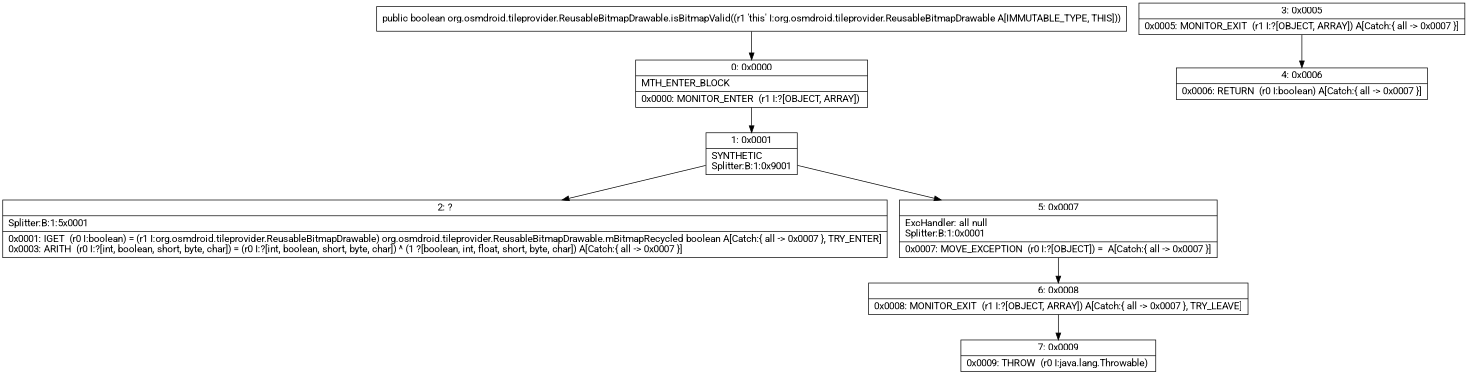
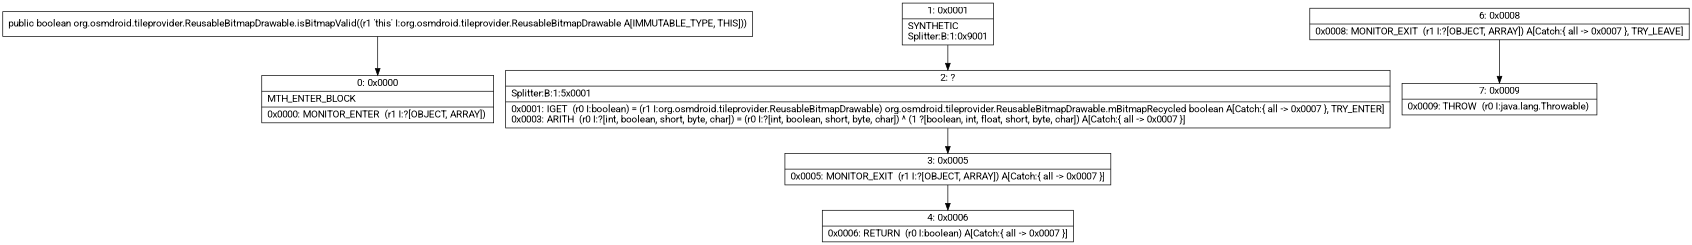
(752, 117) -> none
none -> (948, 137)
(1058, 229) -> none
